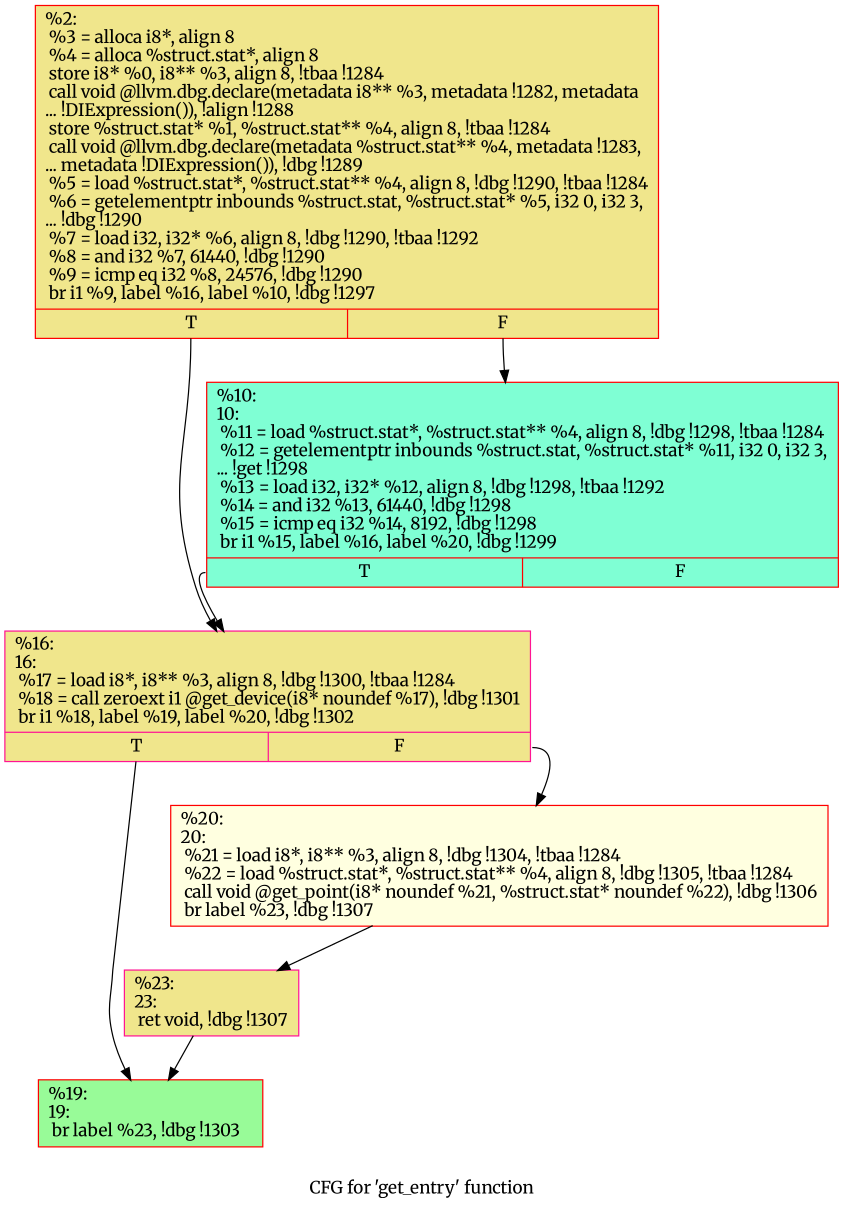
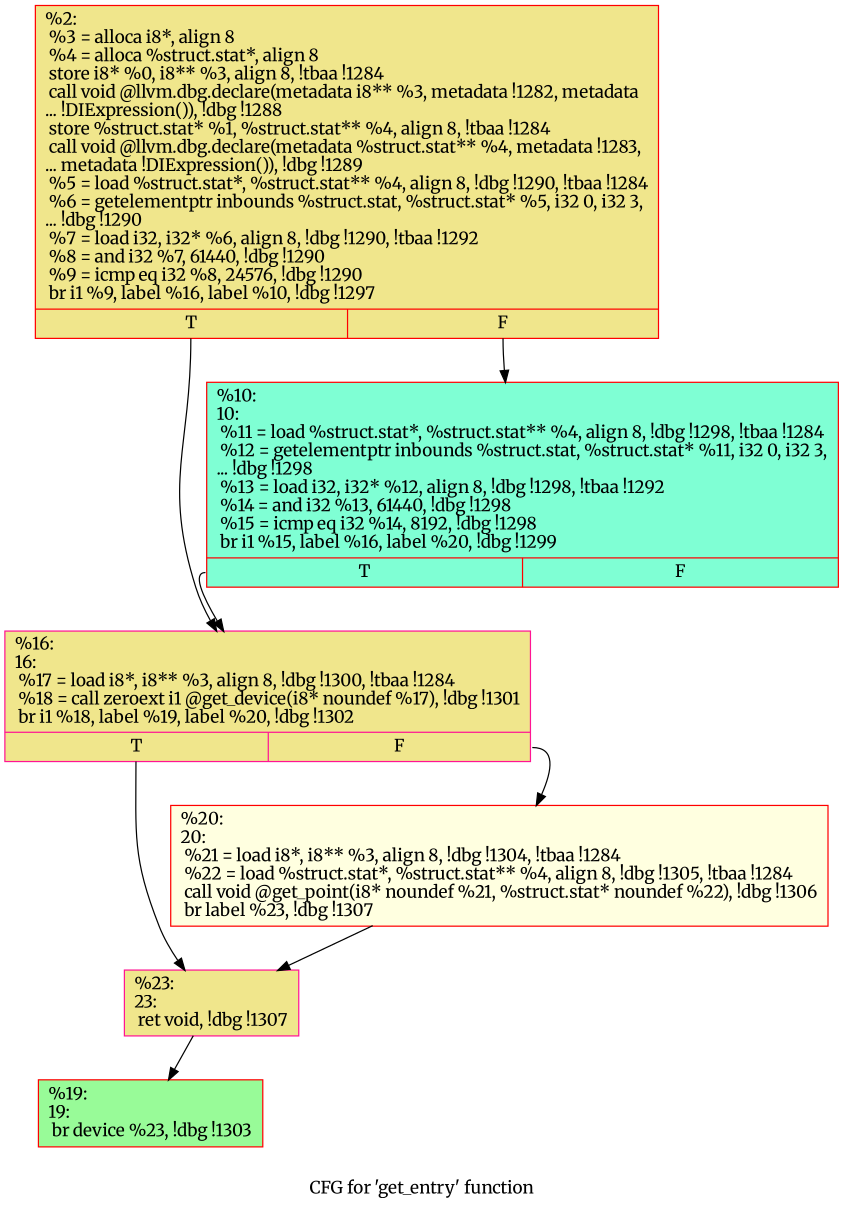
(170, 111) -> (164, 111)
(263, 469) -> (265, 469)
(119, 916) -> (140, 865)
(145, 1131) -> (151, 1131)
